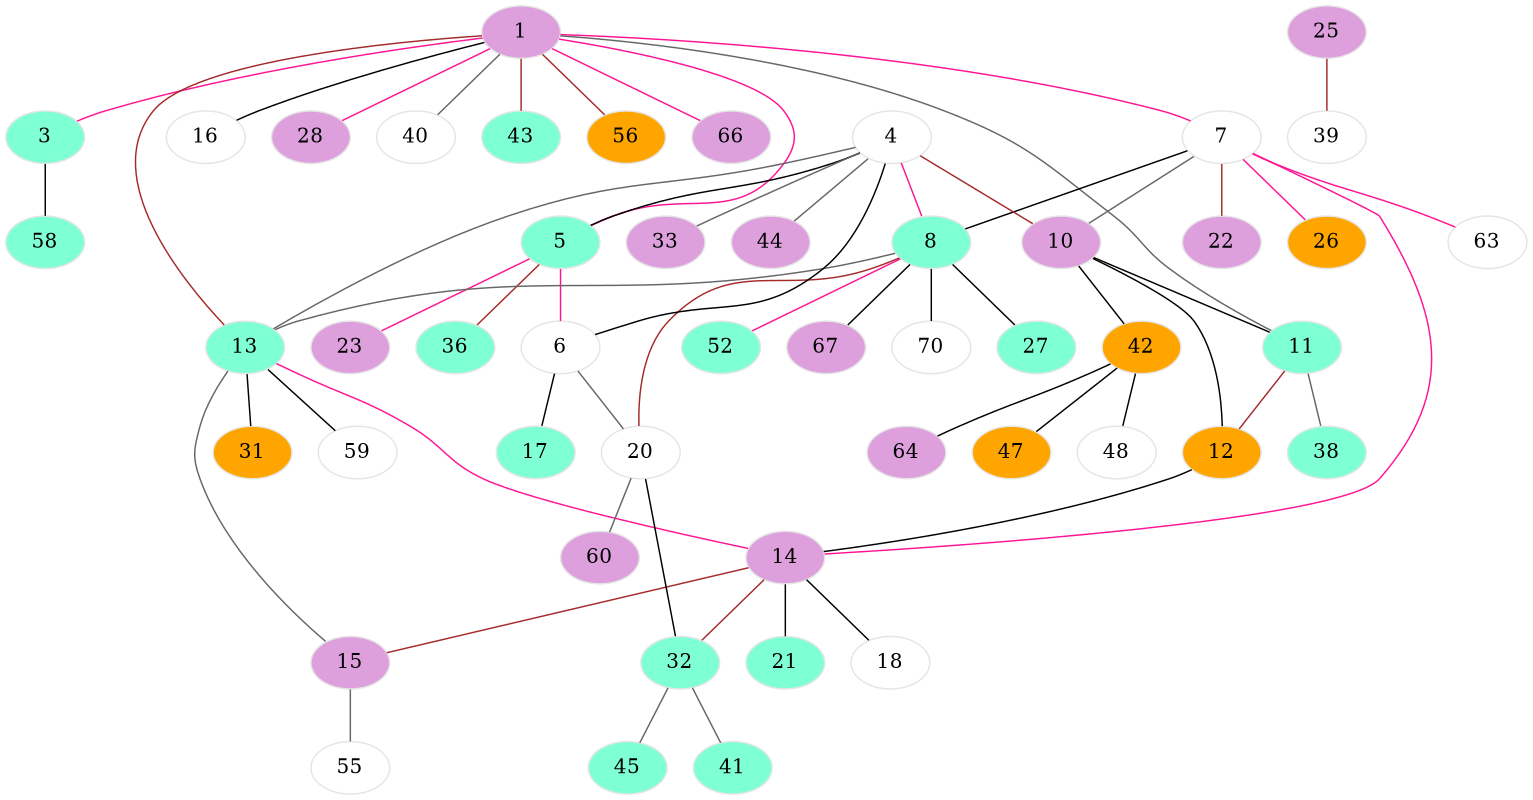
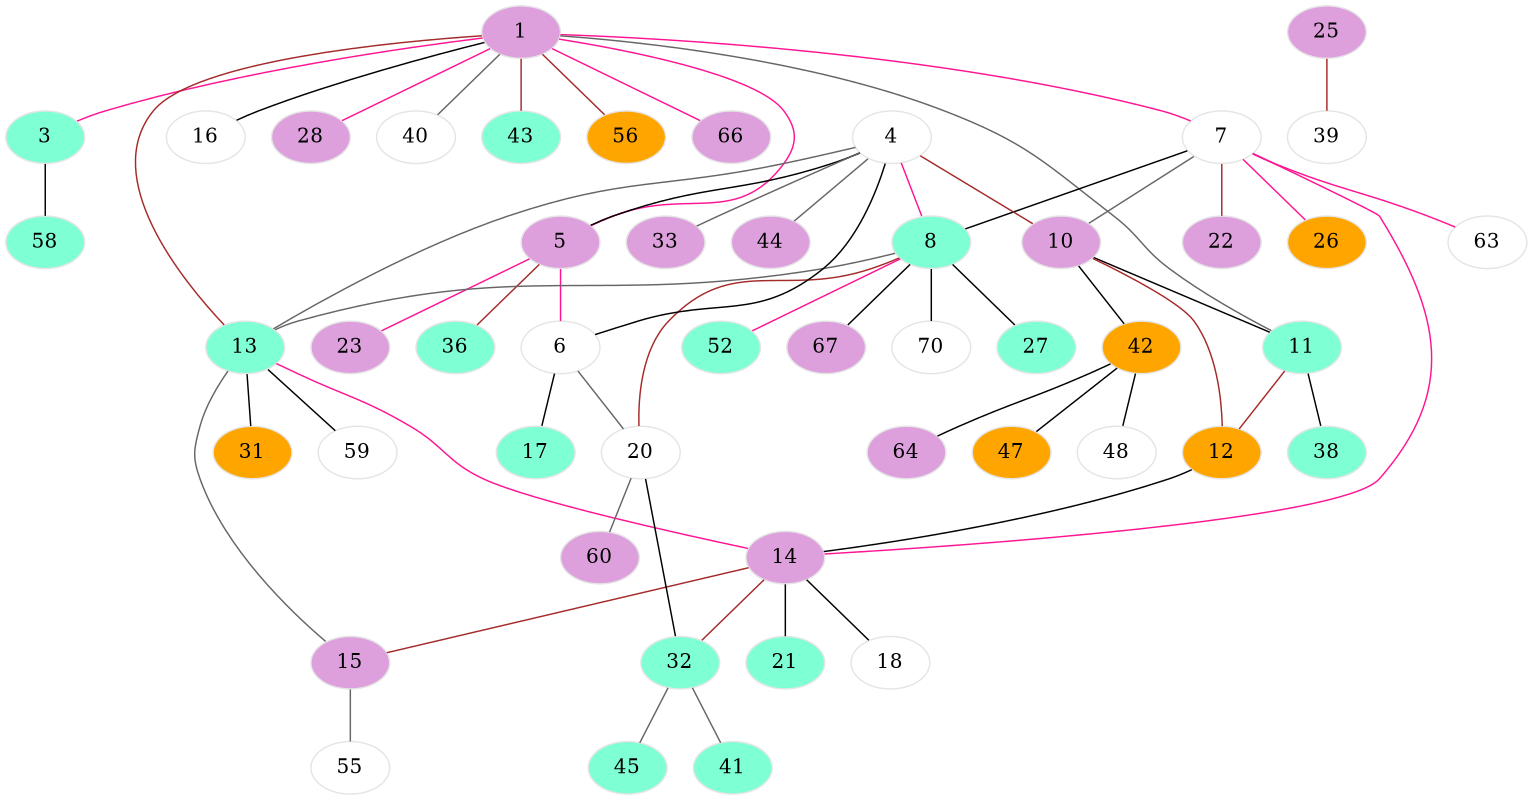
(561, 242) -> (561, 242)
(1191, 318) -> (1191, 318)
(1314, 400) -> (1314, 400)
